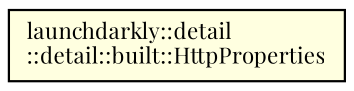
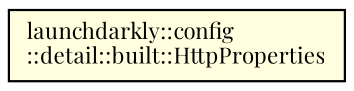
(177, 46) -> (177, 46)
